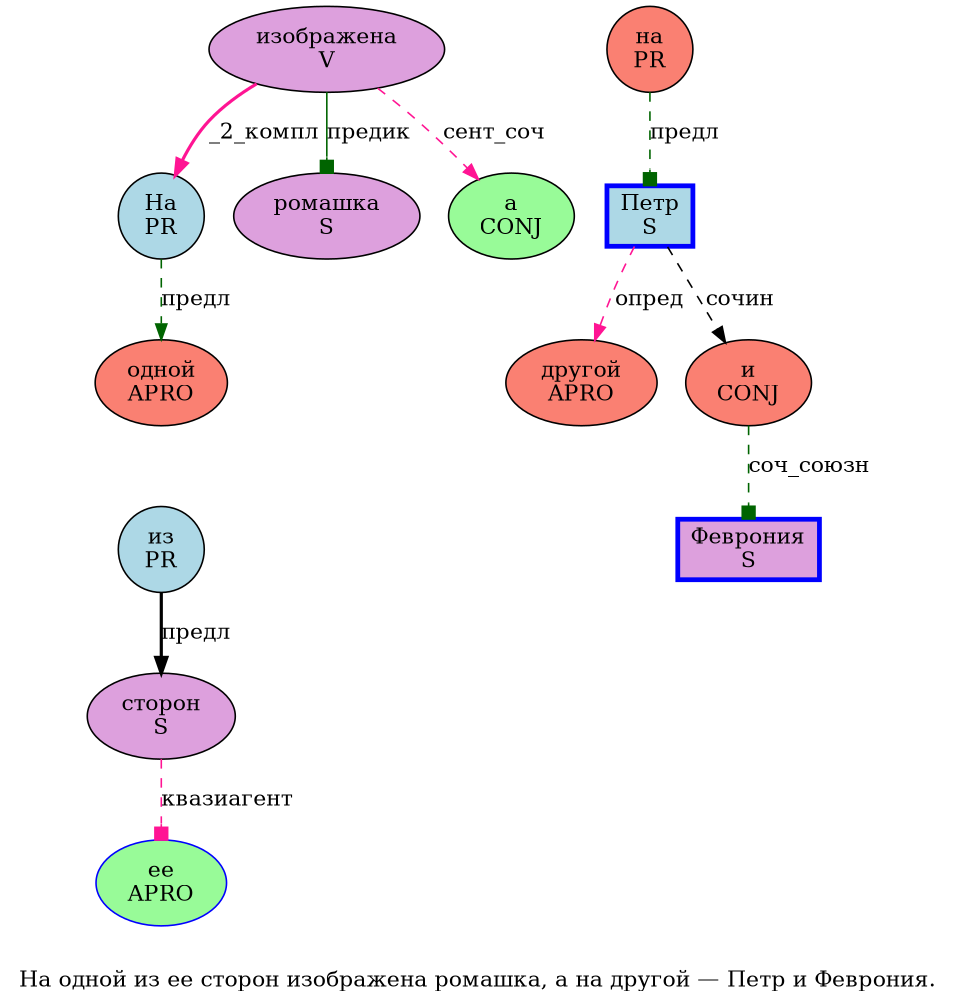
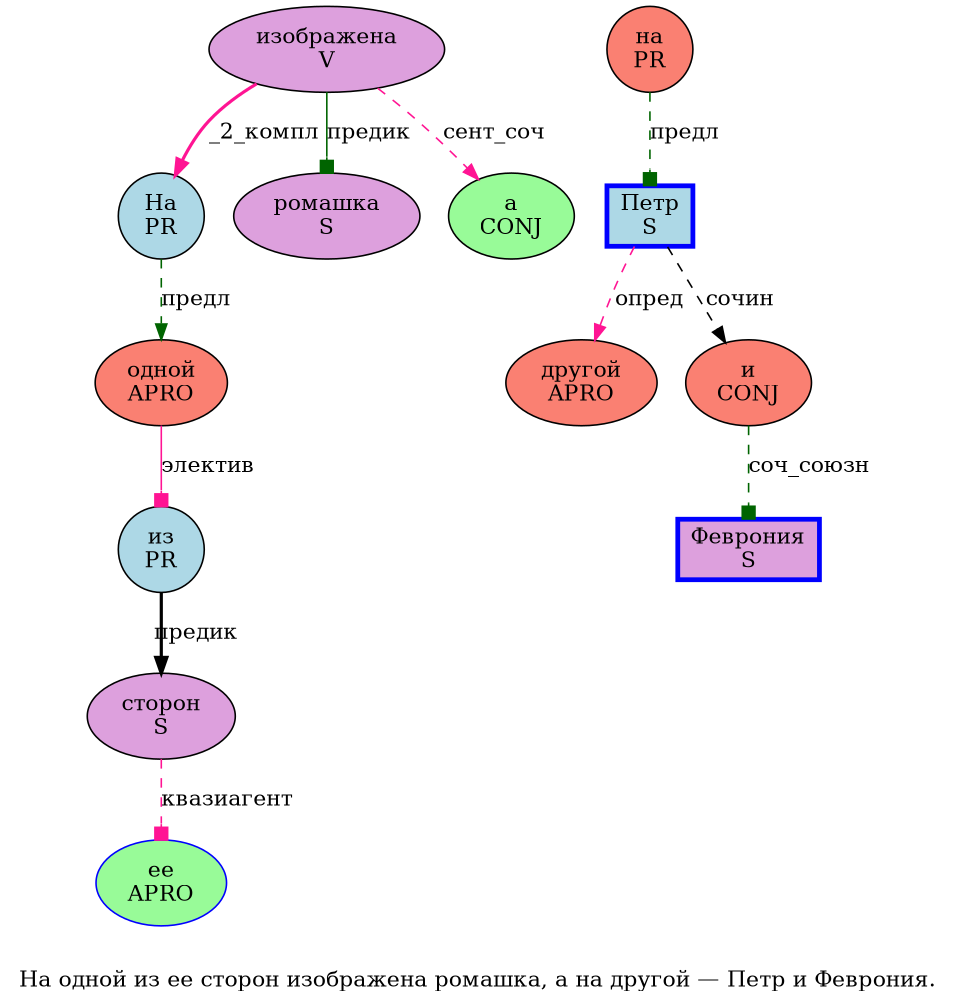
none -> (161, 458)
(196, 633) -> (196, 633)
